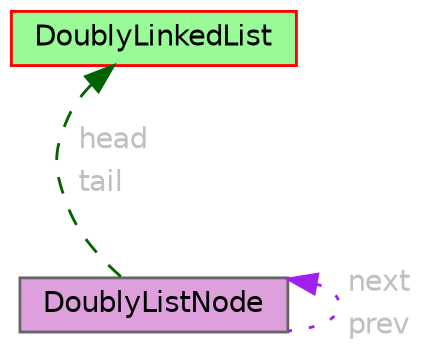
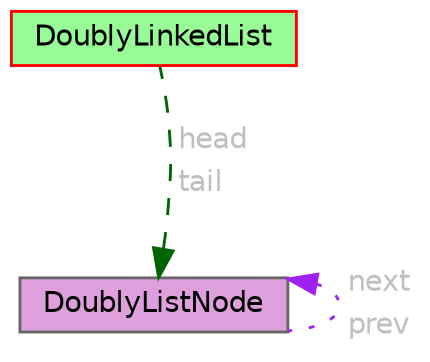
(61, 186) -> (171, 157)
